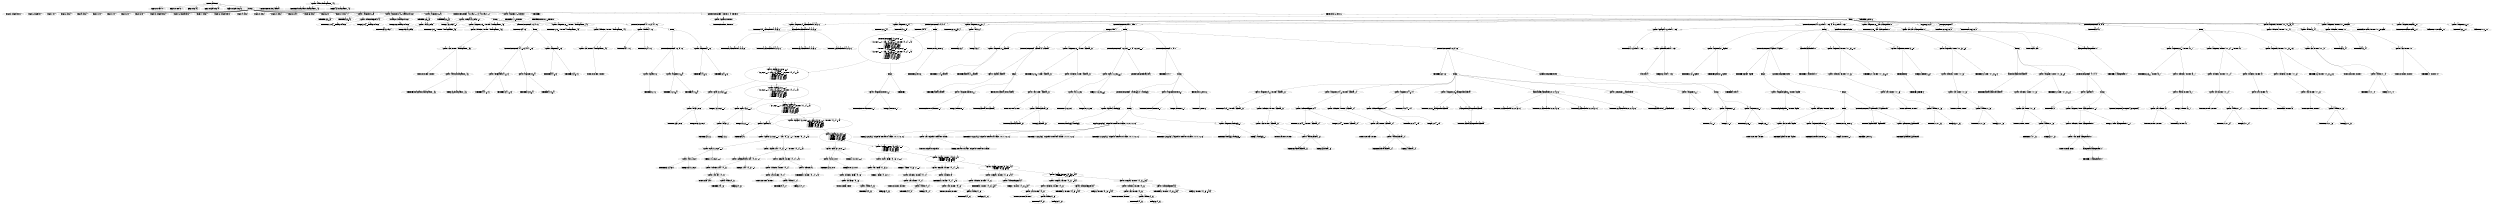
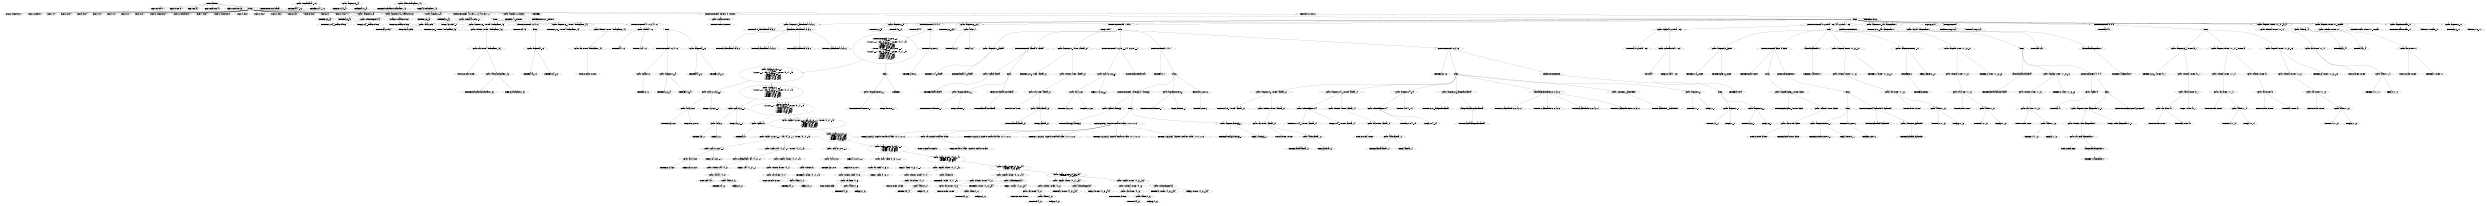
(519, 49) -> none
(1623, 109) -> (1625, 109)
